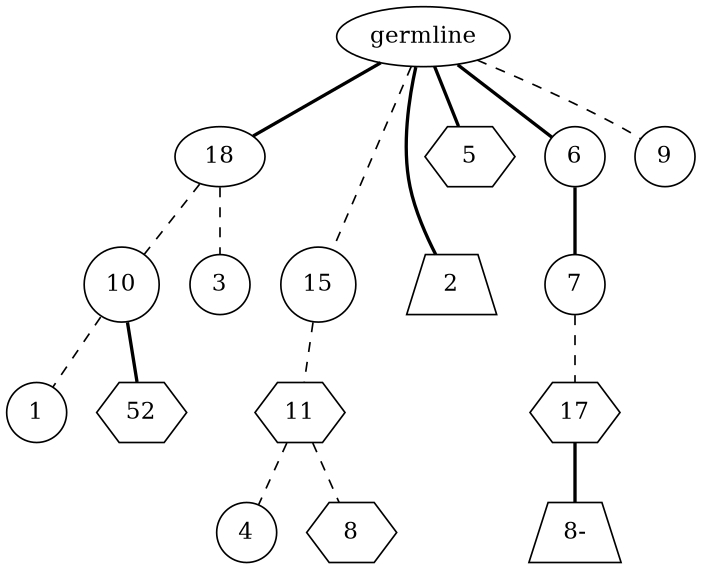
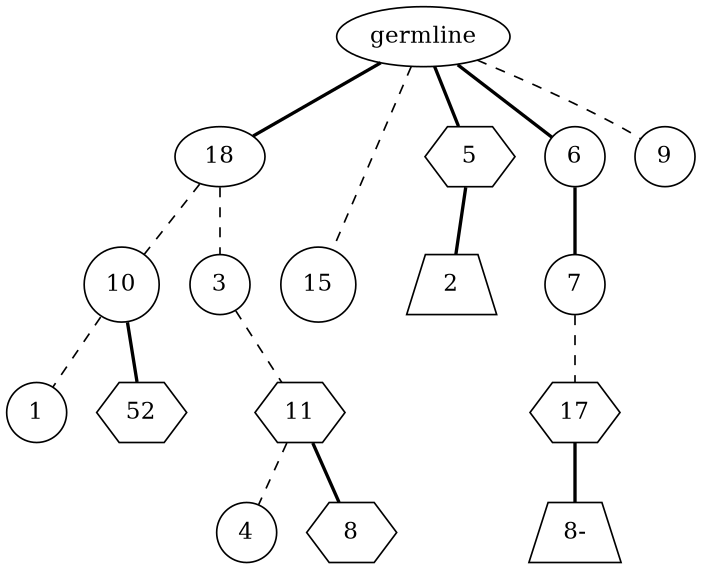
(407, 163) -> (461, 221)
(309, 352) -> (259, 347)
(326, 473) -> (326, 473)
